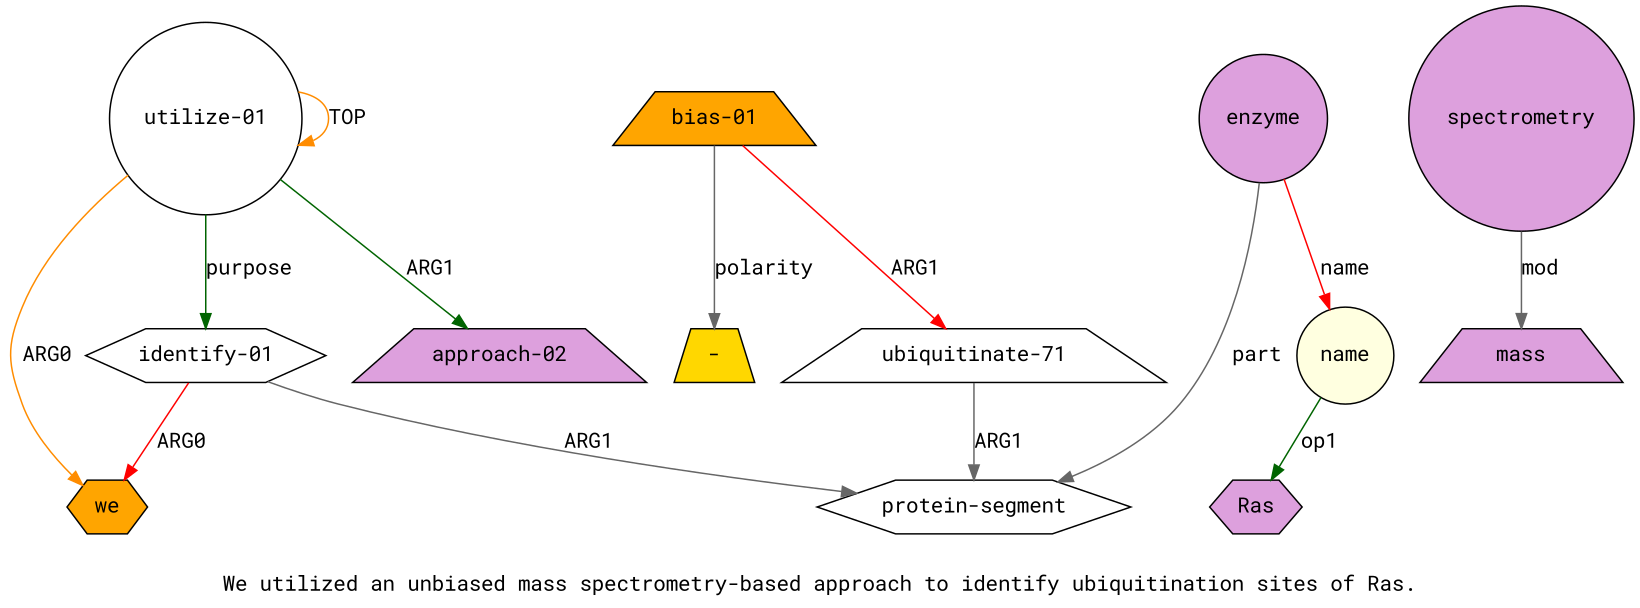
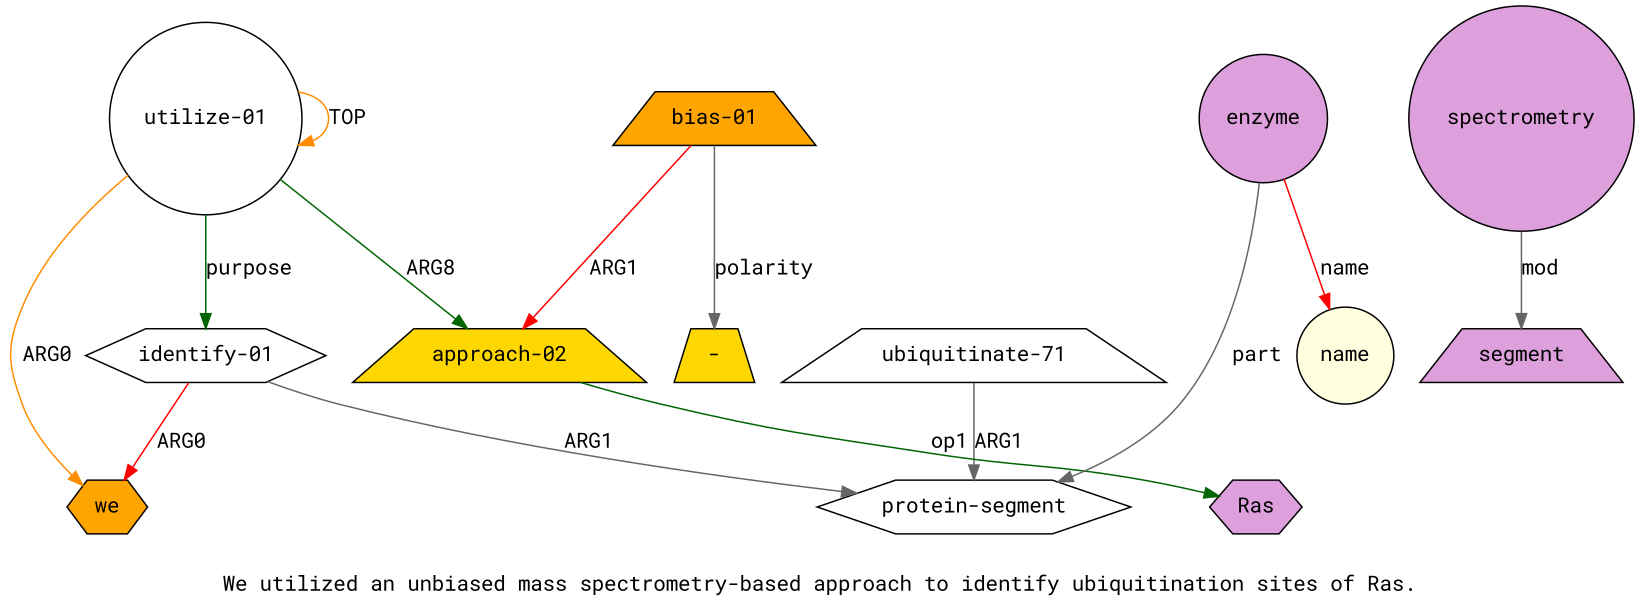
(839, 232) -> (612, 231)
(431, 269) -> (431, 269)
(500, 356) -> (500, 356)
(1522, 356) -> (1522, 356)
(1300, 432) -> (891, 447)
